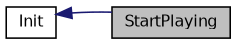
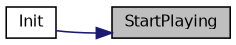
(92, 12) -> (76, 32)
